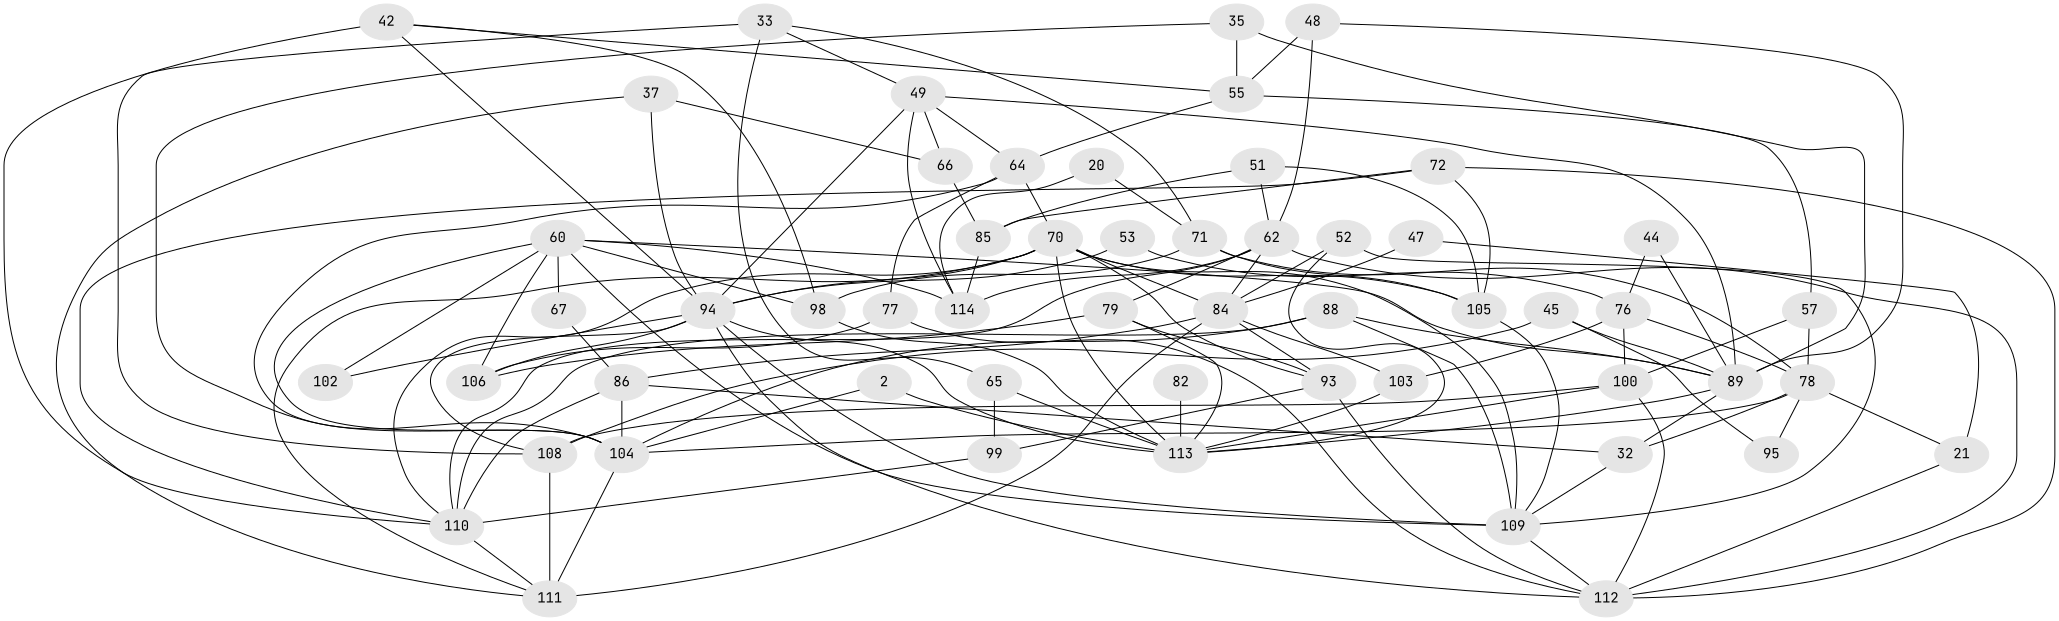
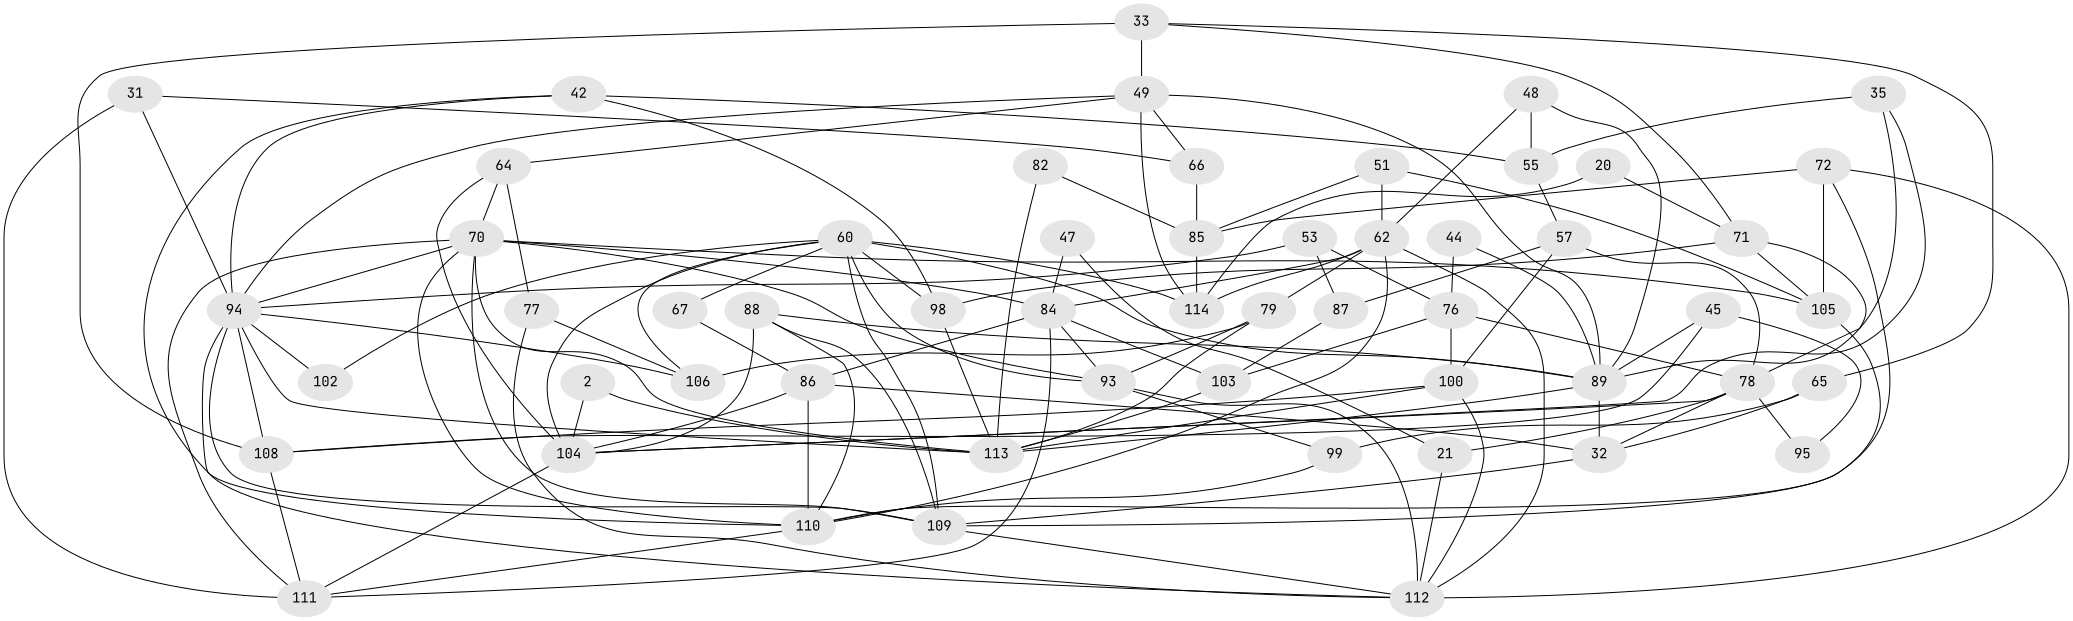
(651, 94) -> (135, 94)
(1125, 127) -> none
none -> (1119, 202)
(1344, 238) -> none
none -> (1341, 310)
none -> (915, 336)
(1101, 425) -> (1712, 424)
